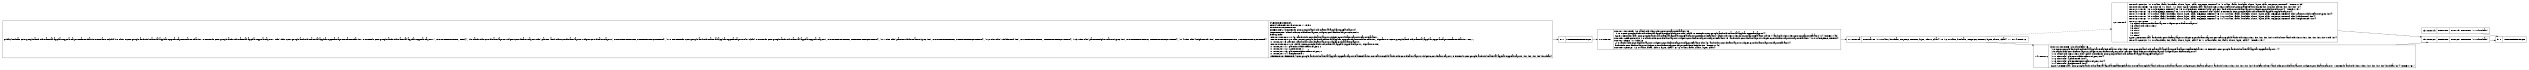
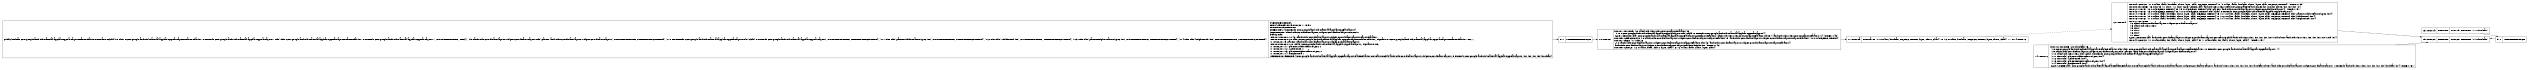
(2492, 40) -> (2494, 38)
(2009, 44) -> none
